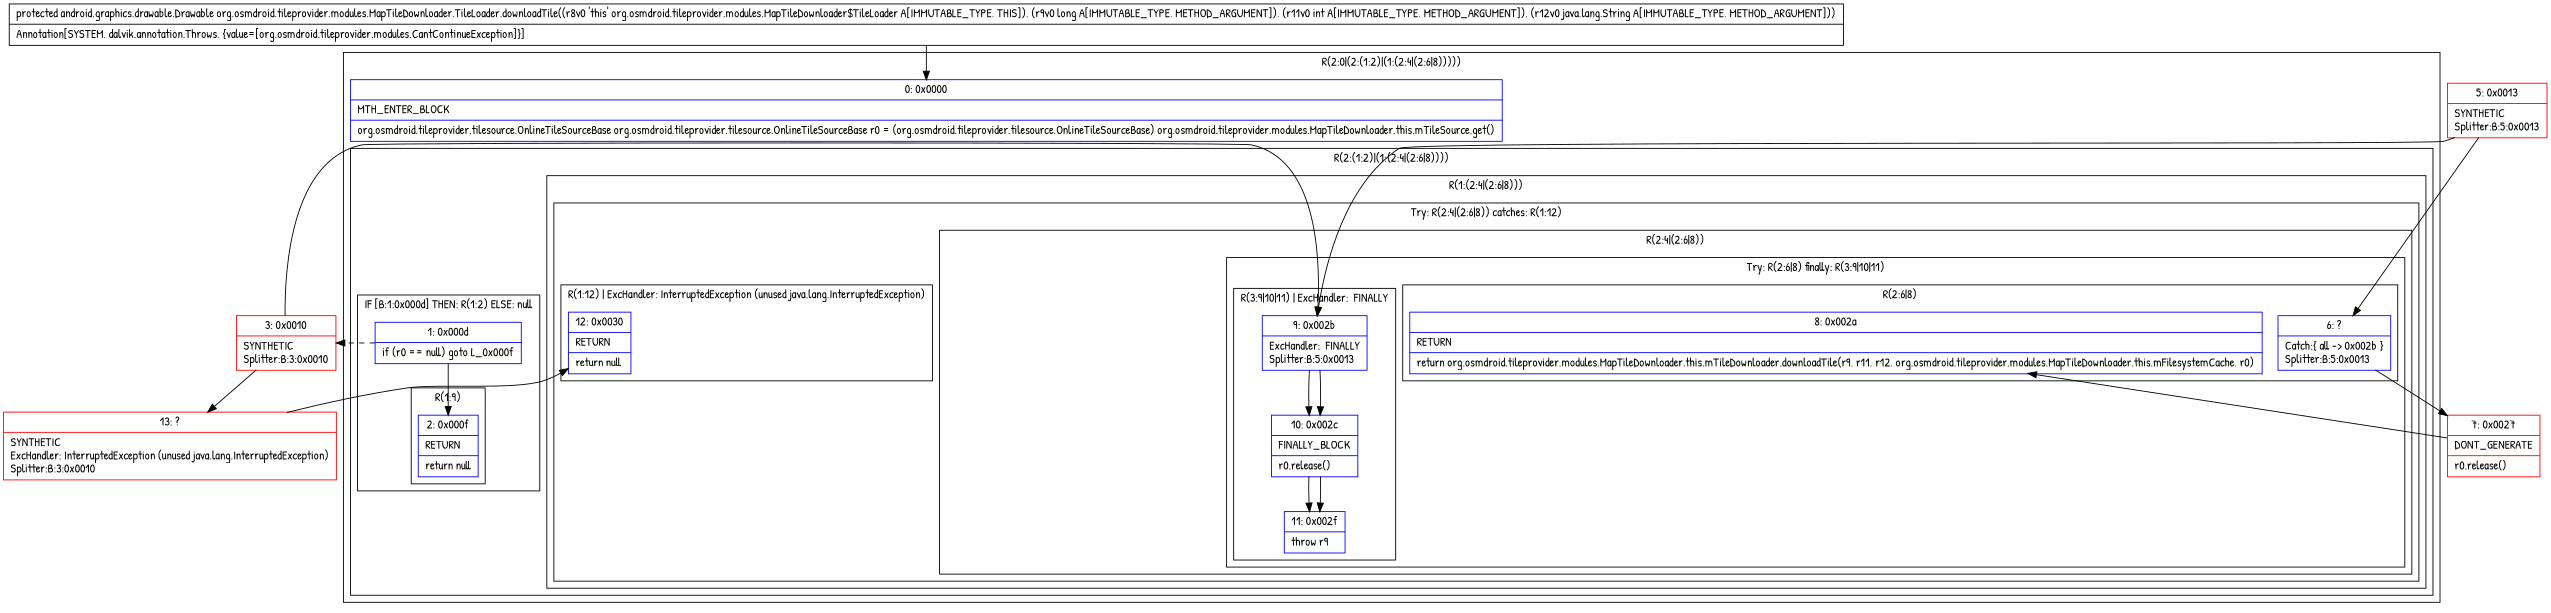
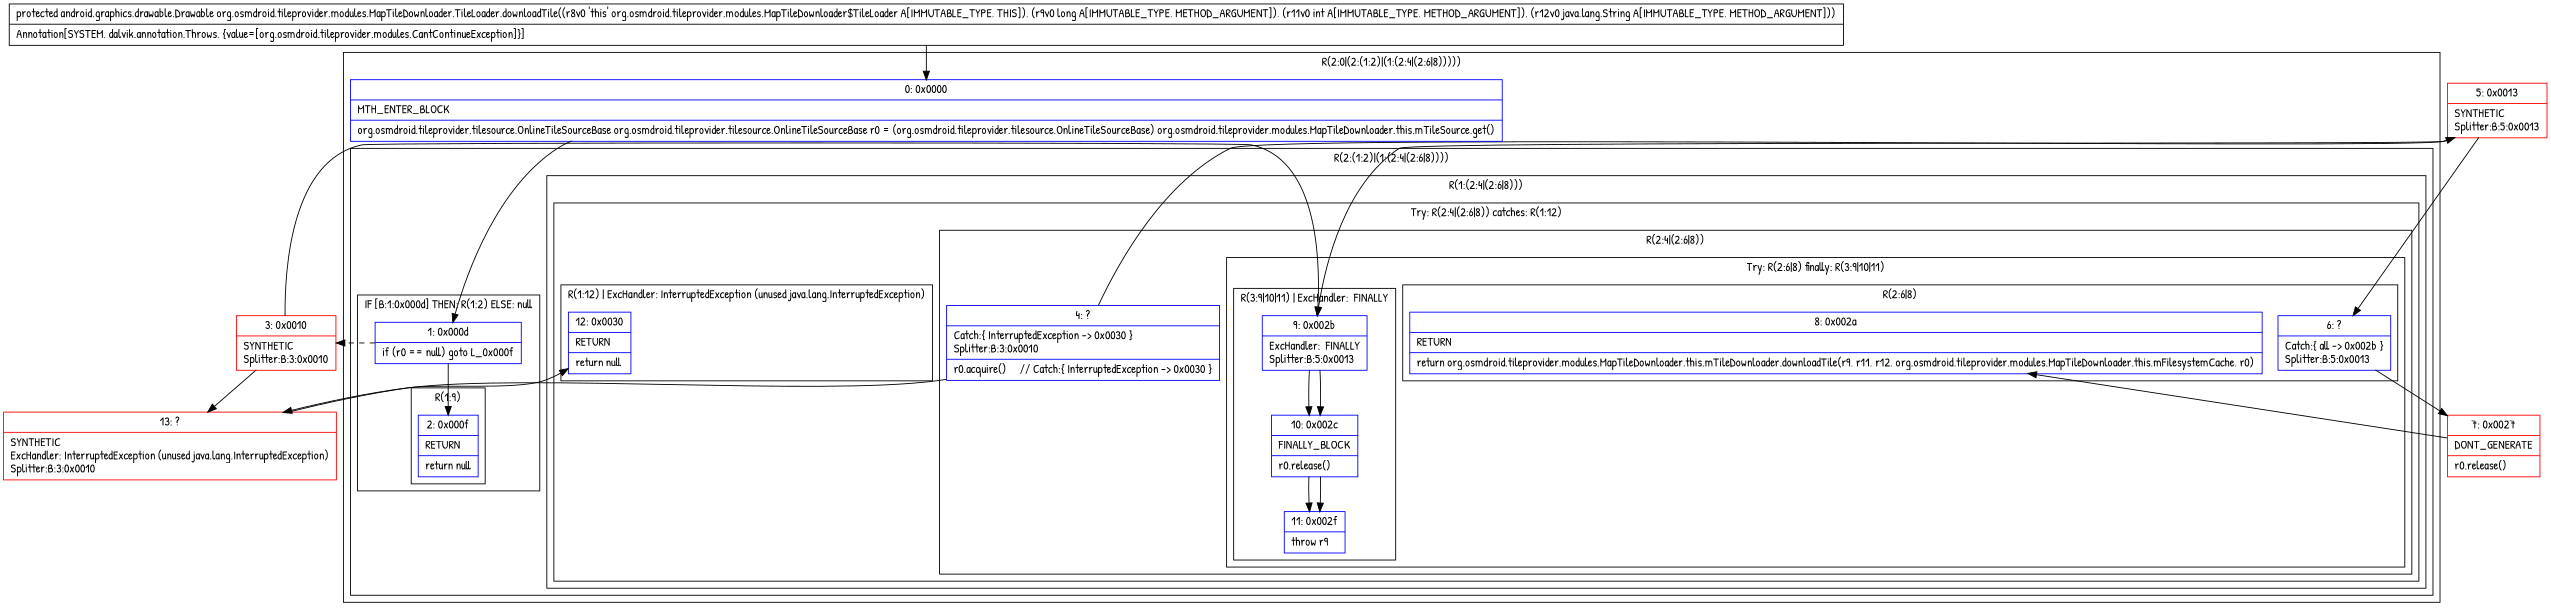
none -> (497, 215)
none -> (1083, 343)
